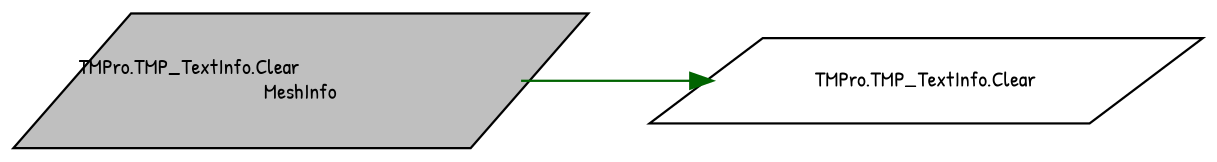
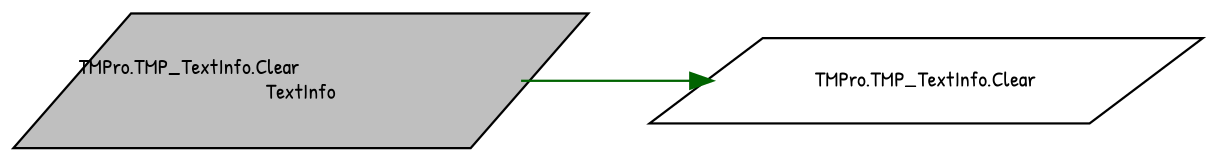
(301, 81) -> (301, 81)
